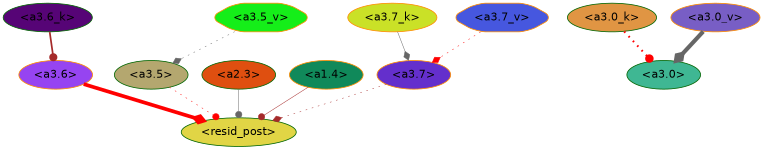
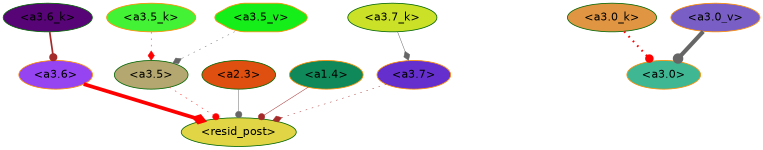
none -> (151, 18)
(392, 18) -> (392, 18)
(502, 18) -> none
(692, 44) -> (692, 44)
(664, 75) -> (664, 75)
